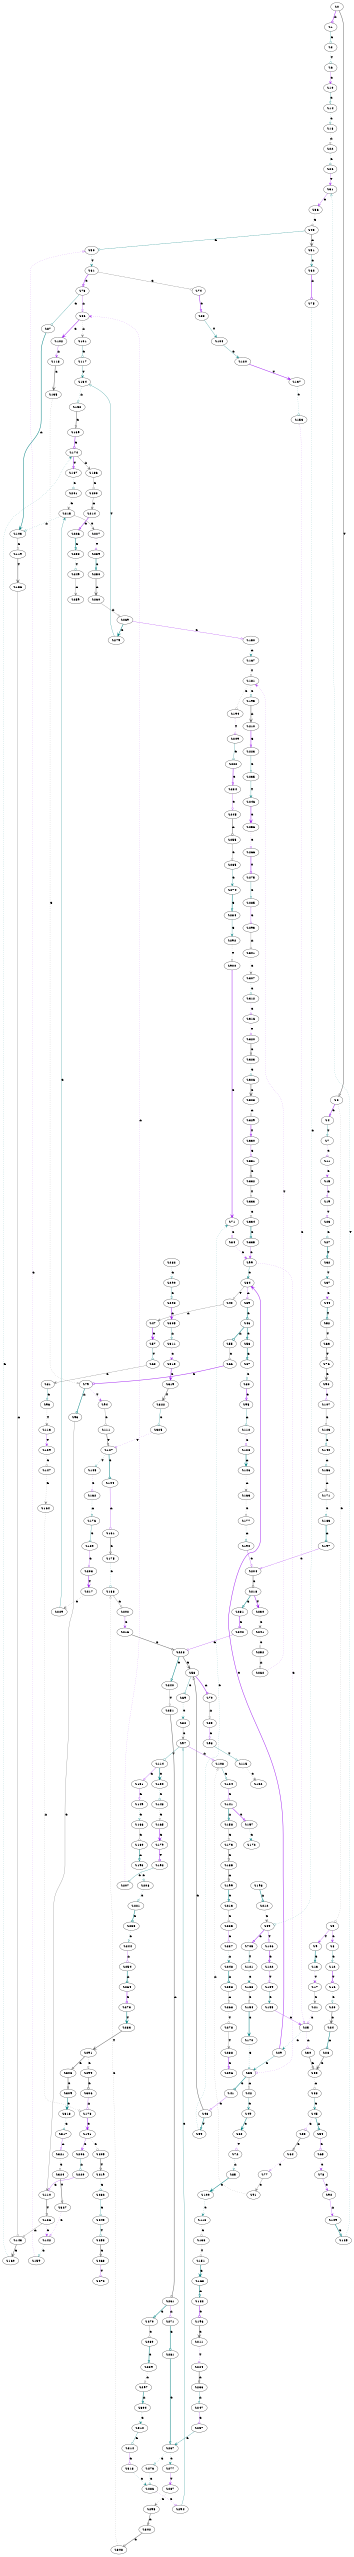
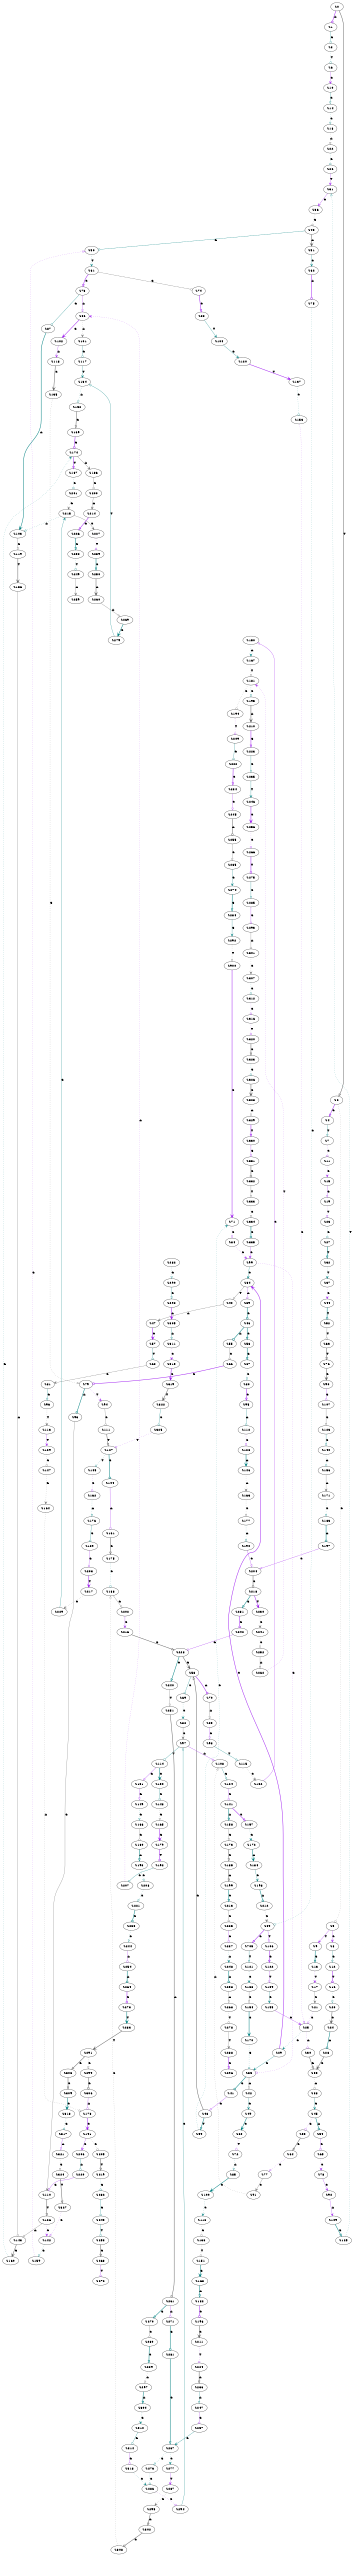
(187, 630) -> (274, 1211)
(160, 1793) -> (160, 1793)
none -> (254, 1865)
